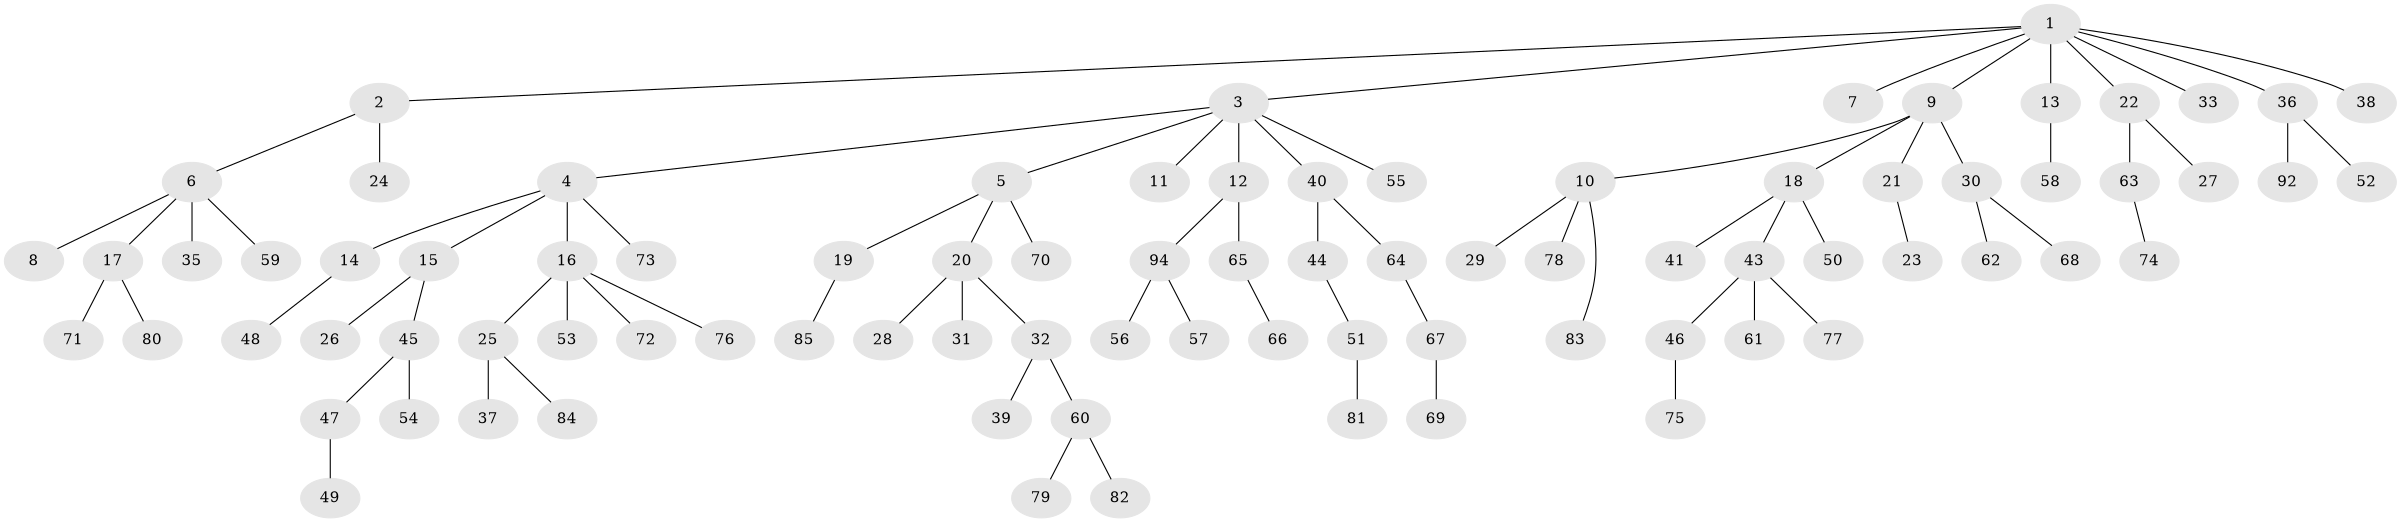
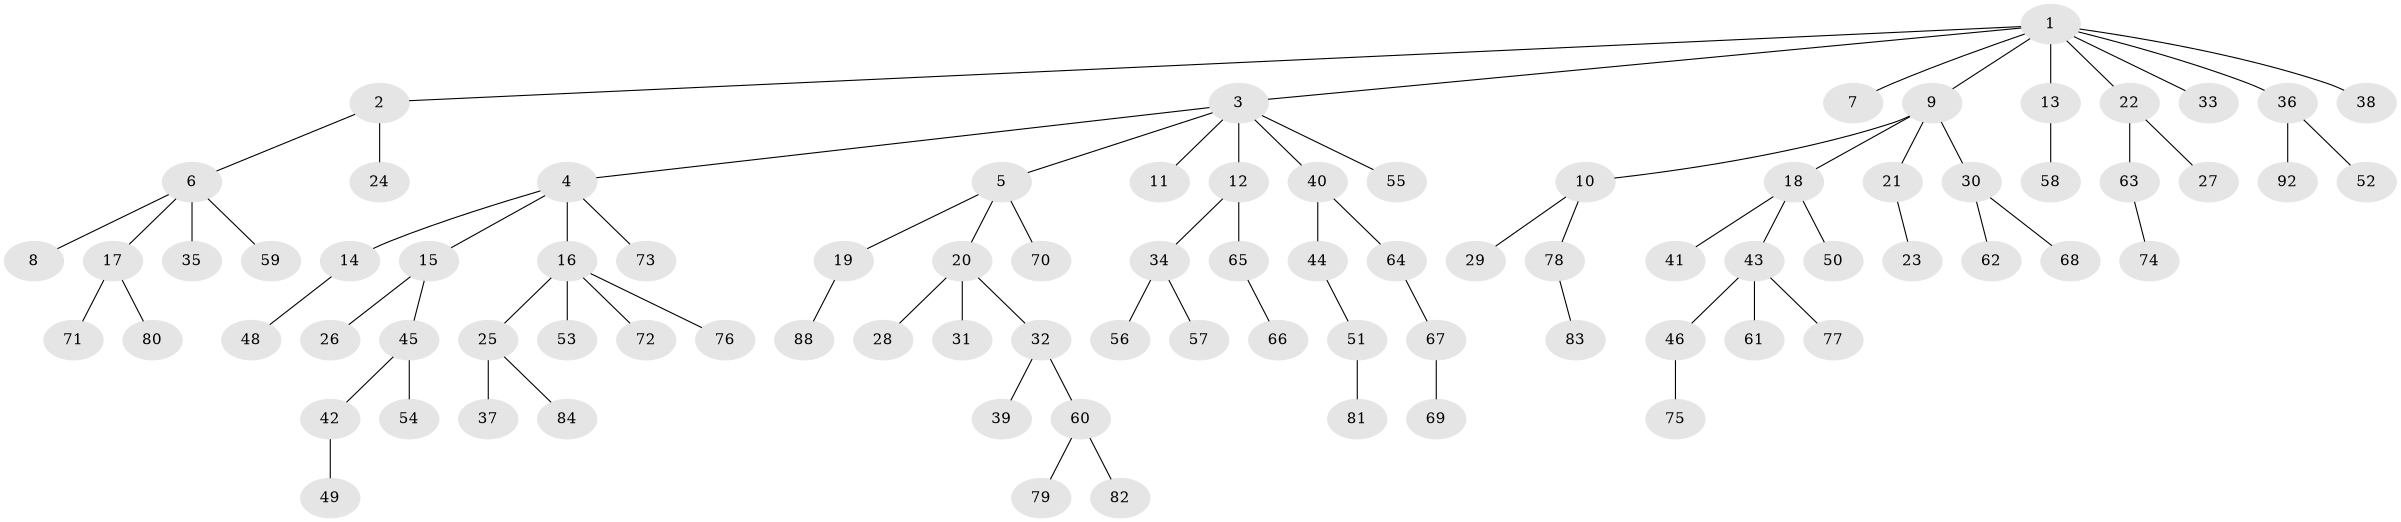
(1160, 261) -> (1160, 261)
(1596, 262) -> (1565, 301)
(804, 340) -> (804, 340)
(330, 419) -> (330, 419)
